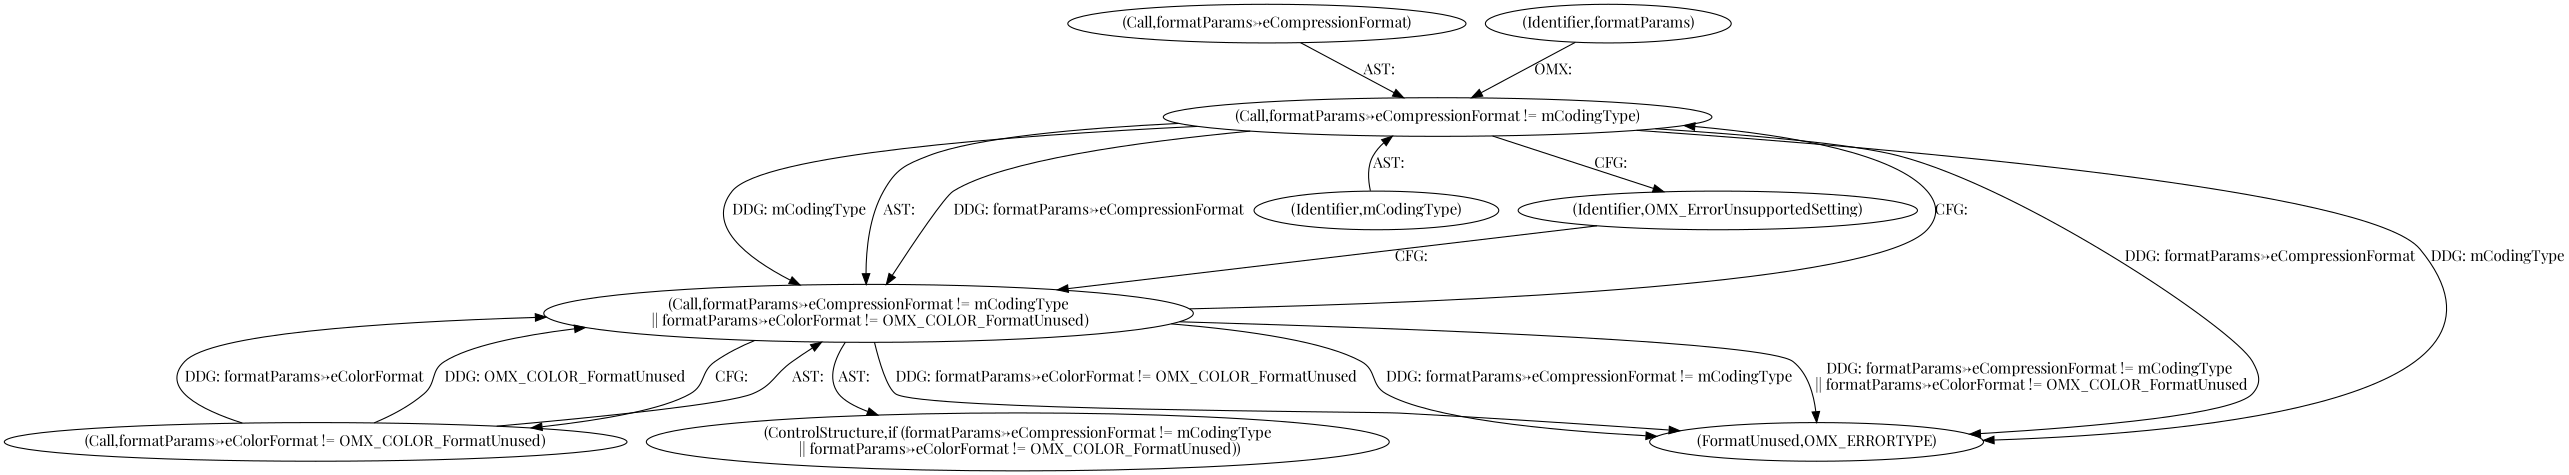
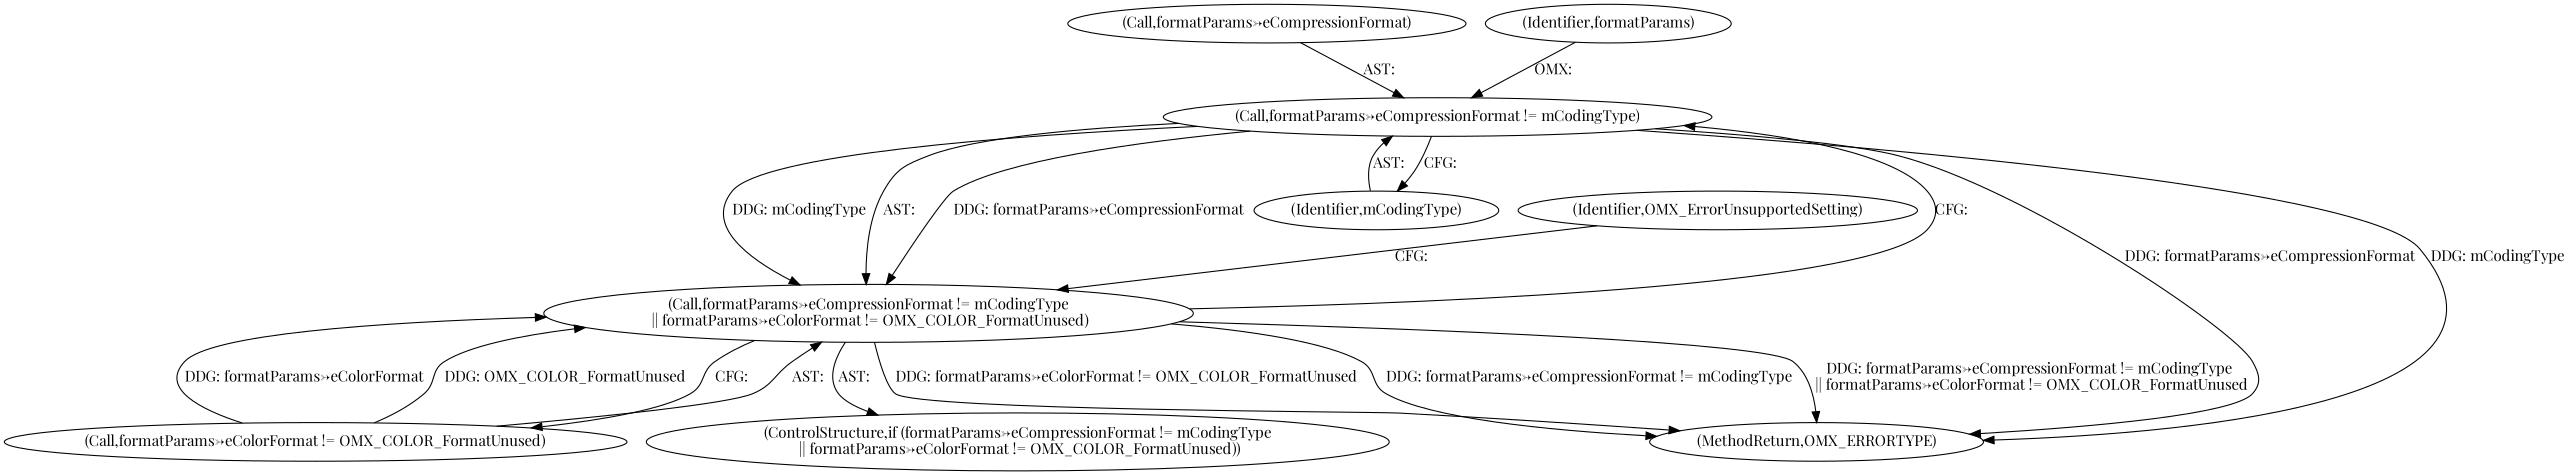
(1573, 162) -> (1420, 161)
(1817, 442) -> (1817, 442)
